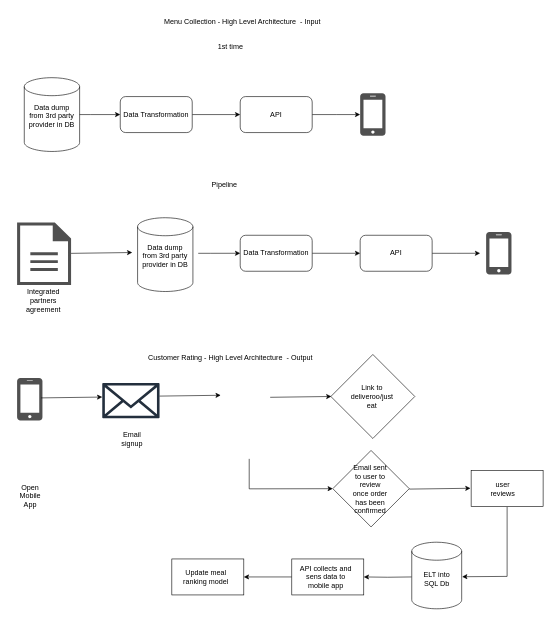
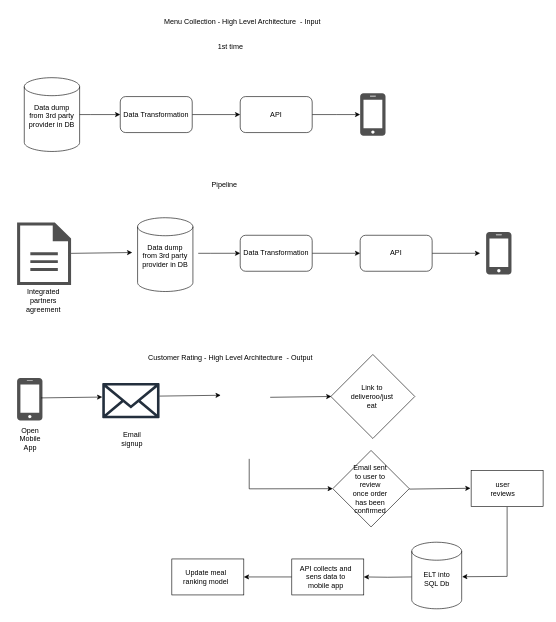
(30, 496) -> (30, 439)
